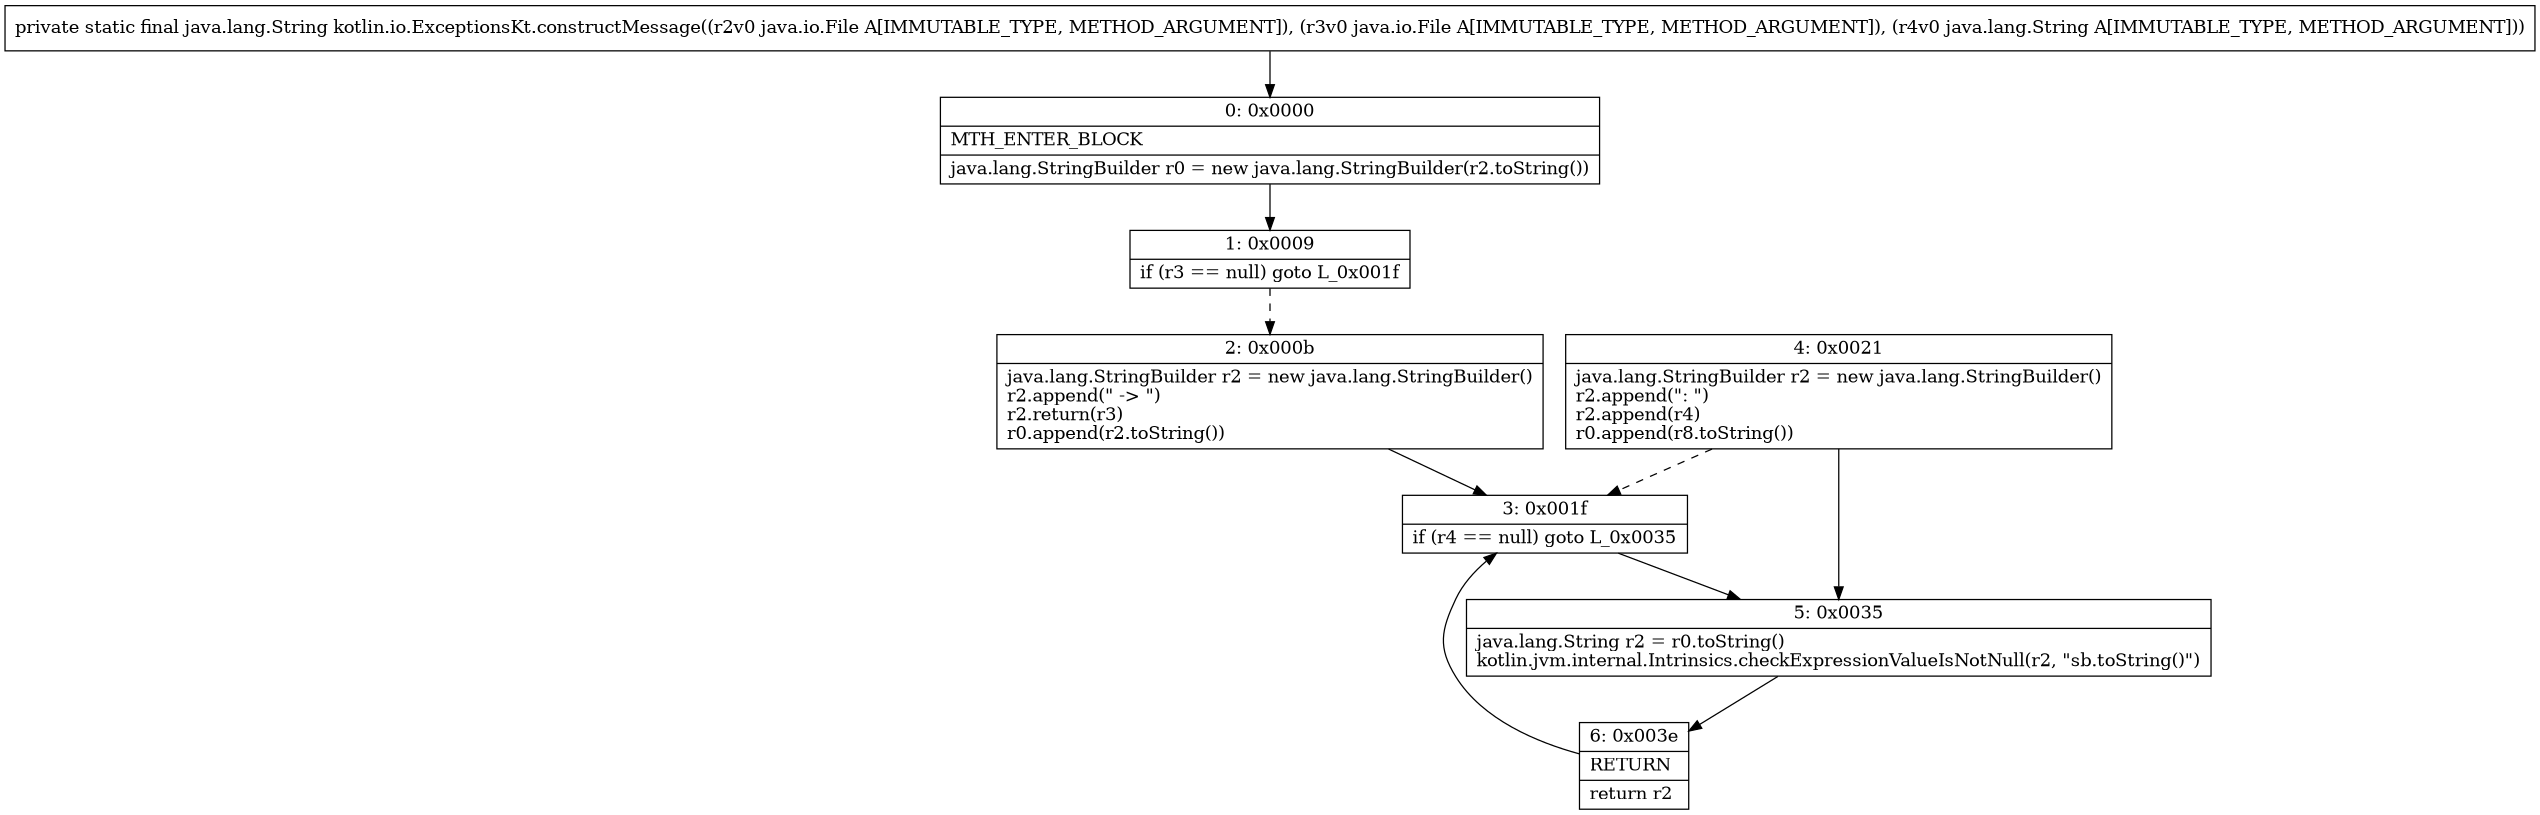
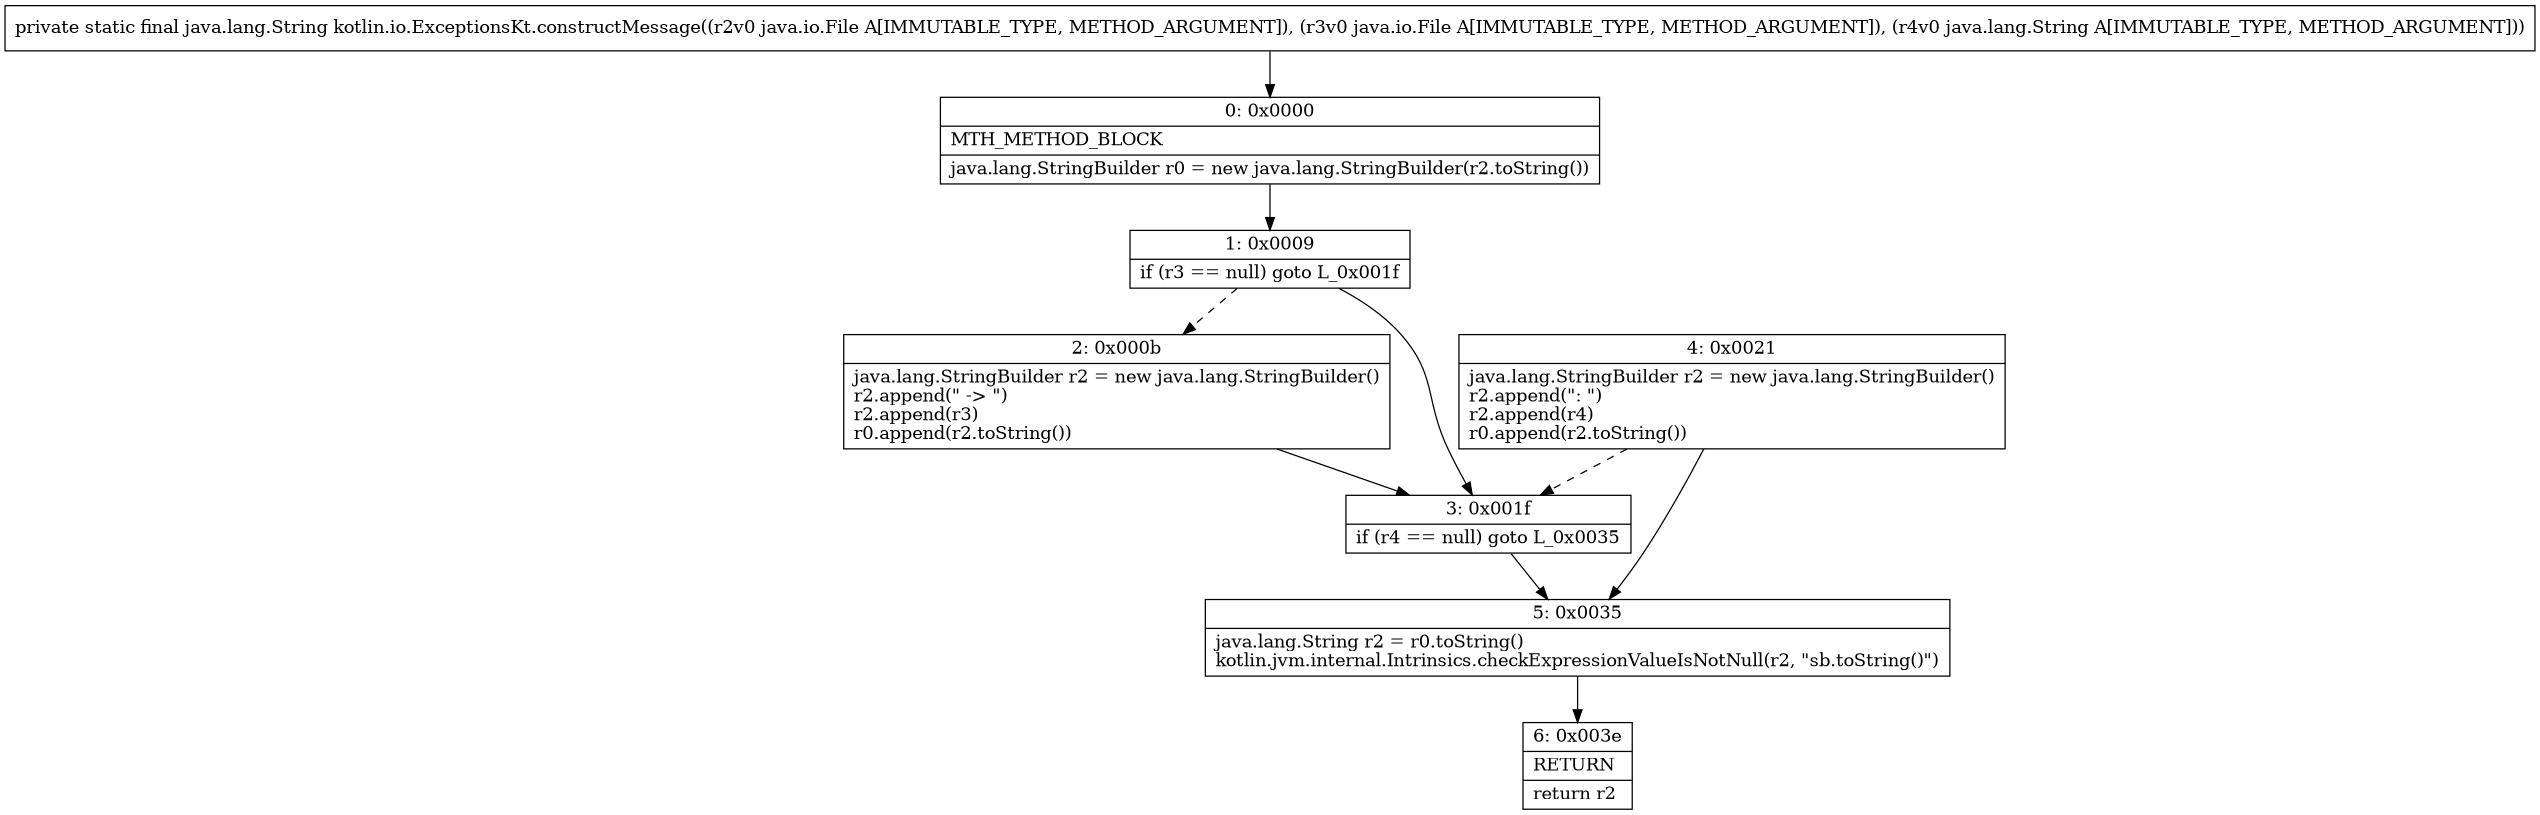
(1047, 140) -> (1057, 140)
(1065, 415) -> (917, 415)
(1685, 434) -> (1578, 434)
(1461, 684) -> (1424, 371)
